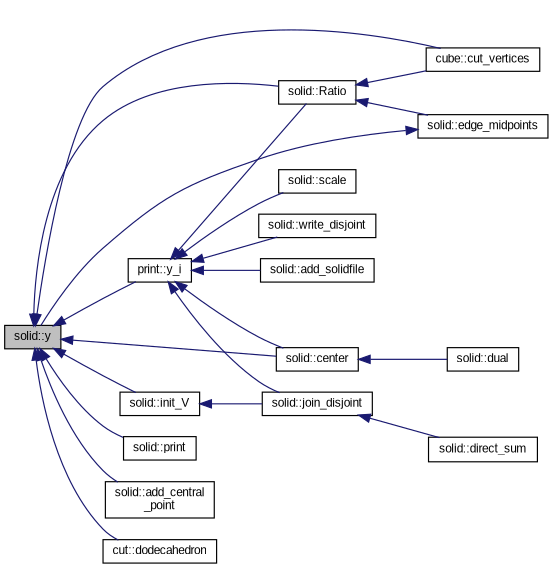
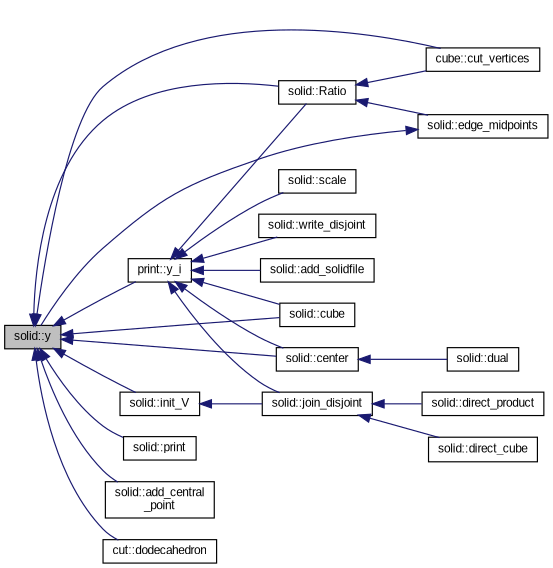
none -> (317, 315)
none -> (483, 404)
(483, 450) -> (483, 450)
